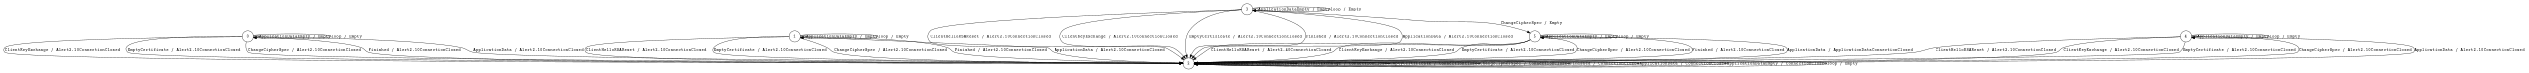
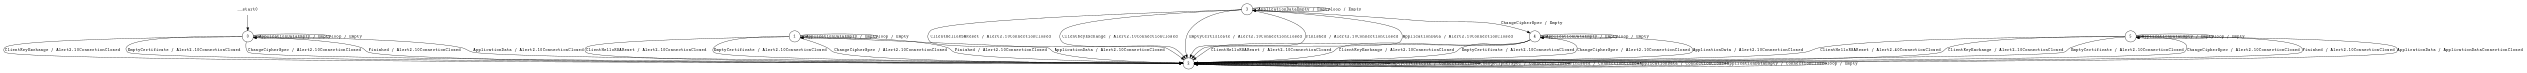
none -> (248, 9)
(1391, 18) -> (1391, 18)
